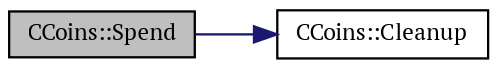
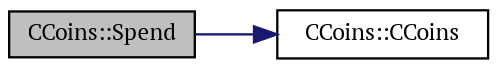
(383, 34) -> (383, 34)
